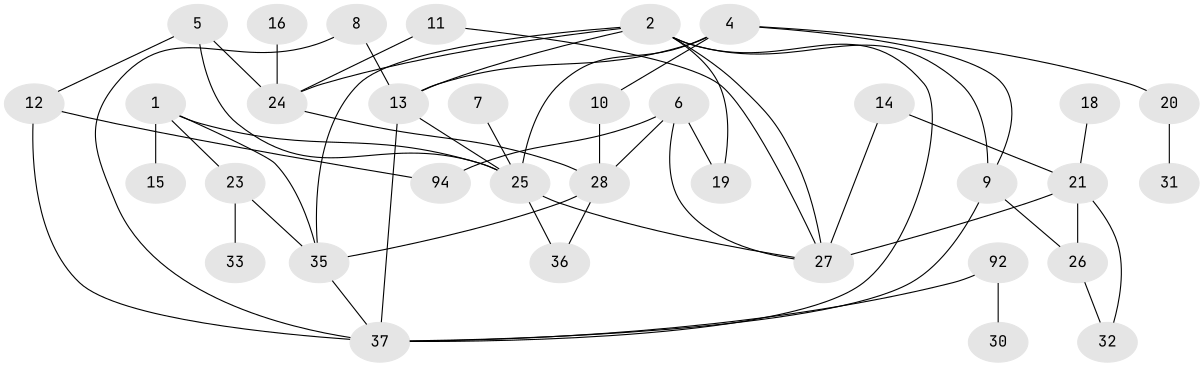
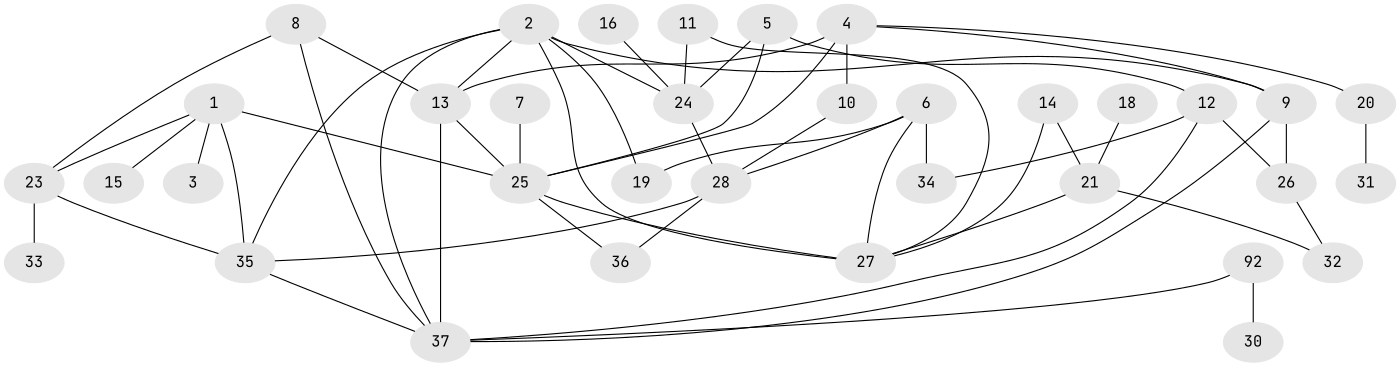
none -> (158, 94)
none -> (193, 183)
(441, 183) -> (926, 183)
(1078, 223) -> (1250, 147)
